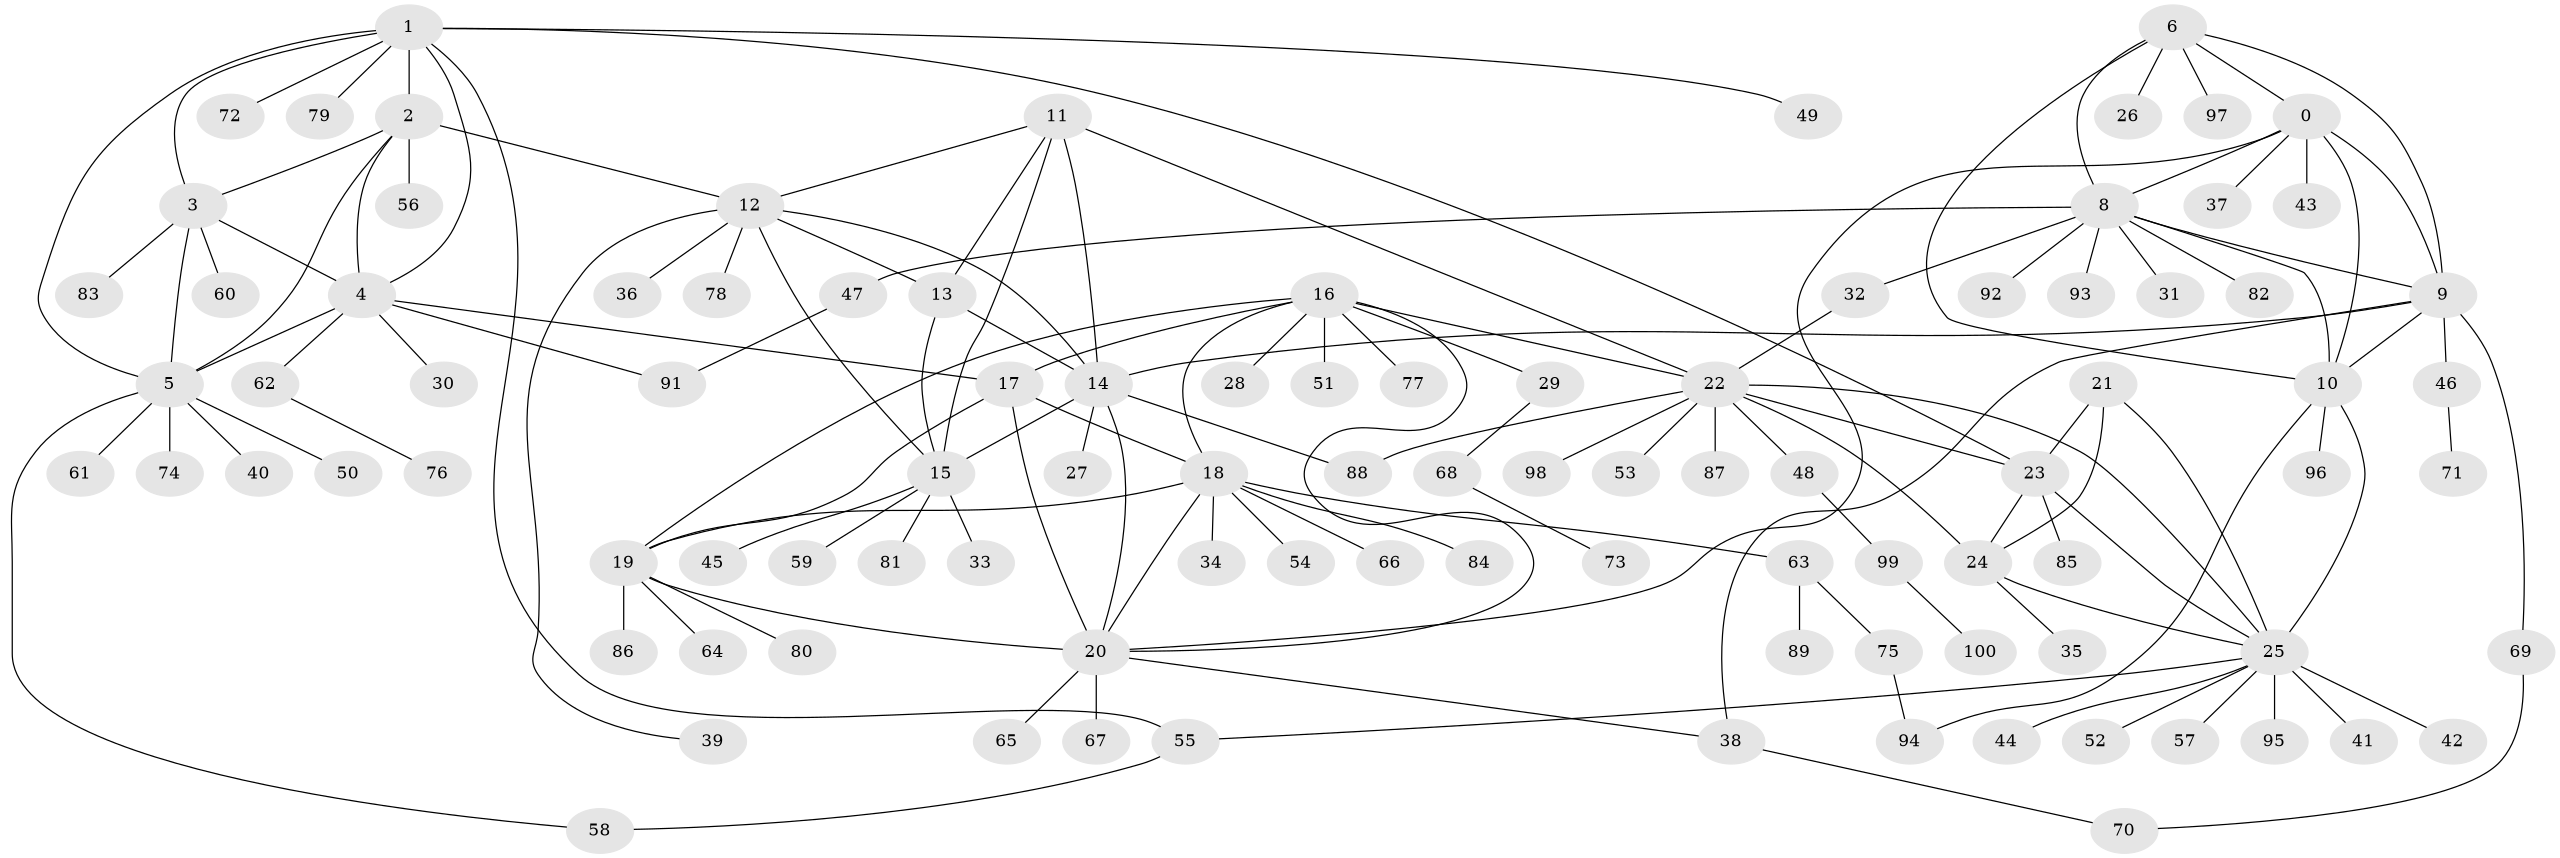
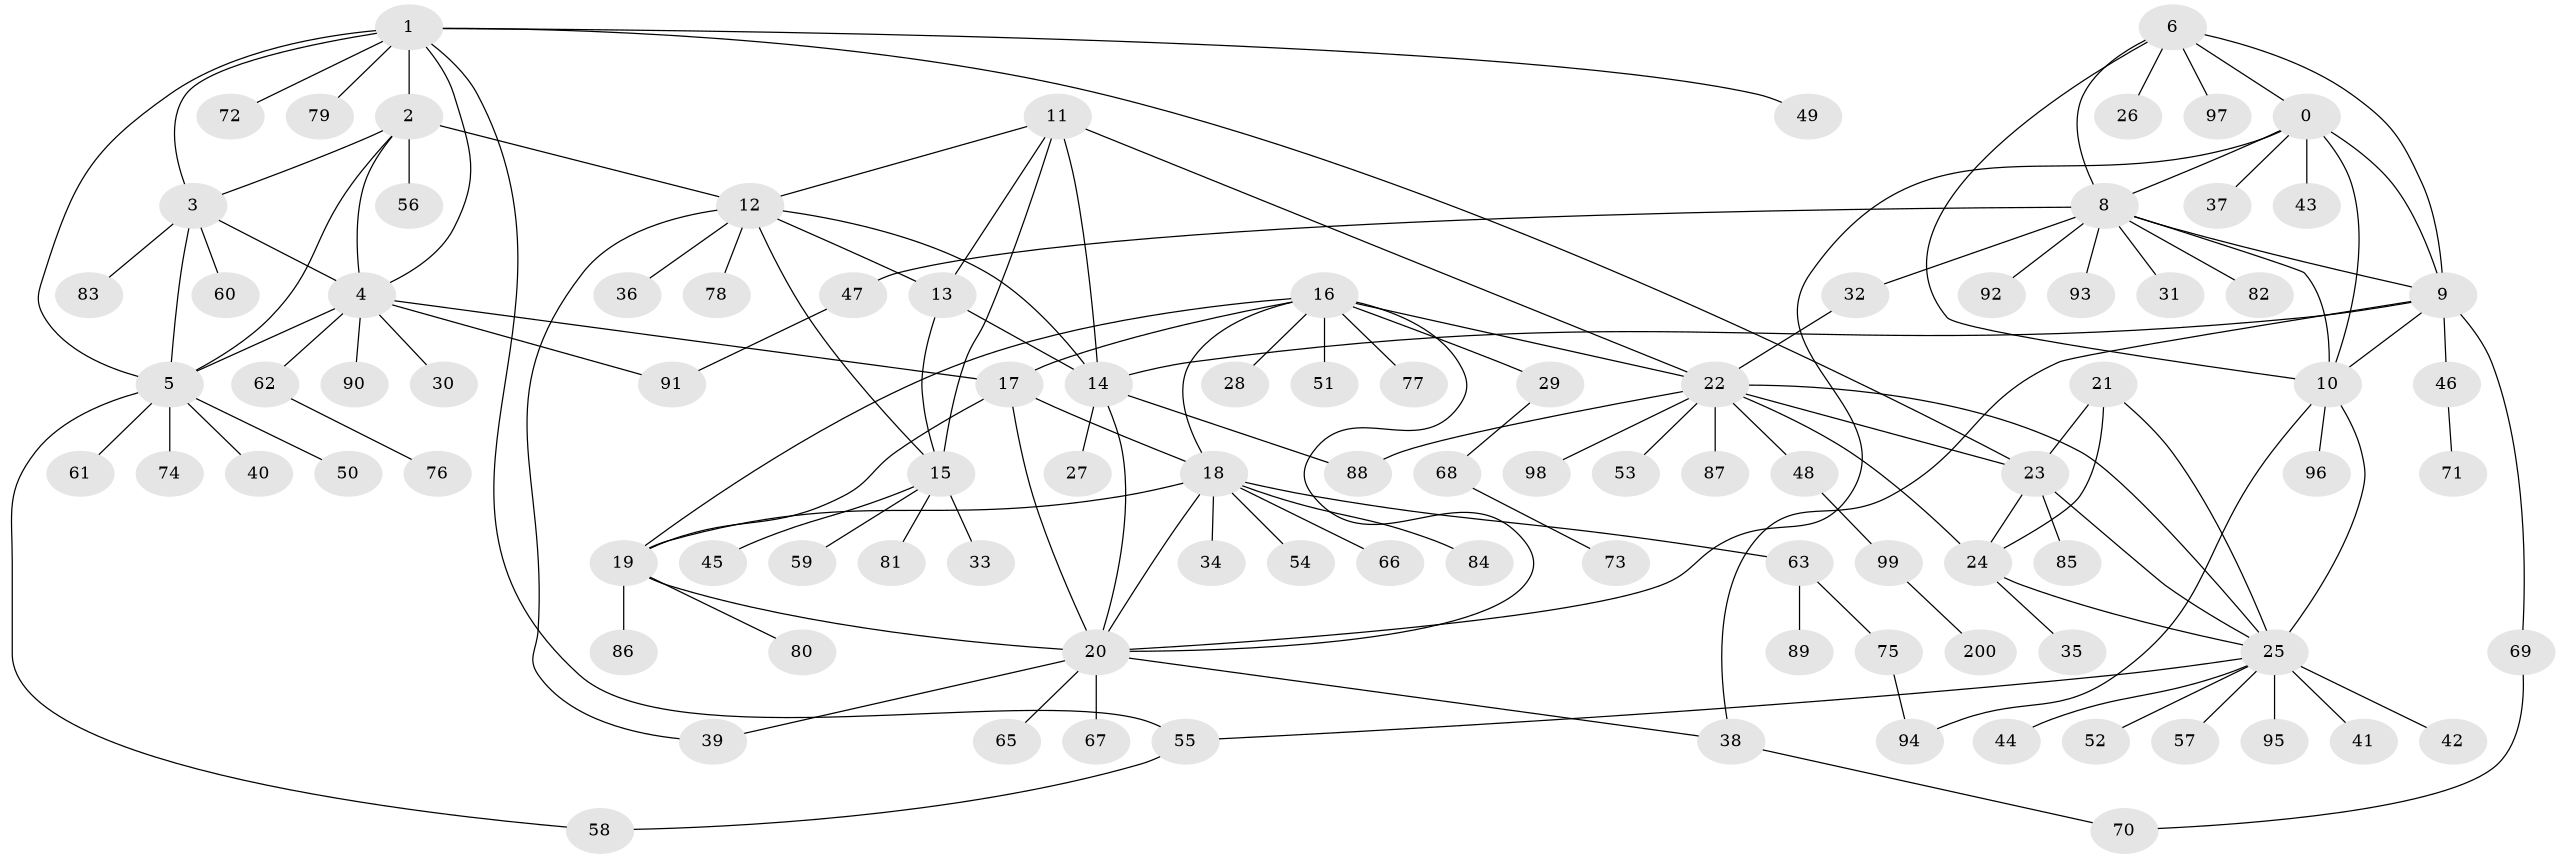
none -> (355, 384)
(1026, 426) -> none
(713, 652) -> none
(1981, 652) -> (1981, 652)
none -> (905, 697)
